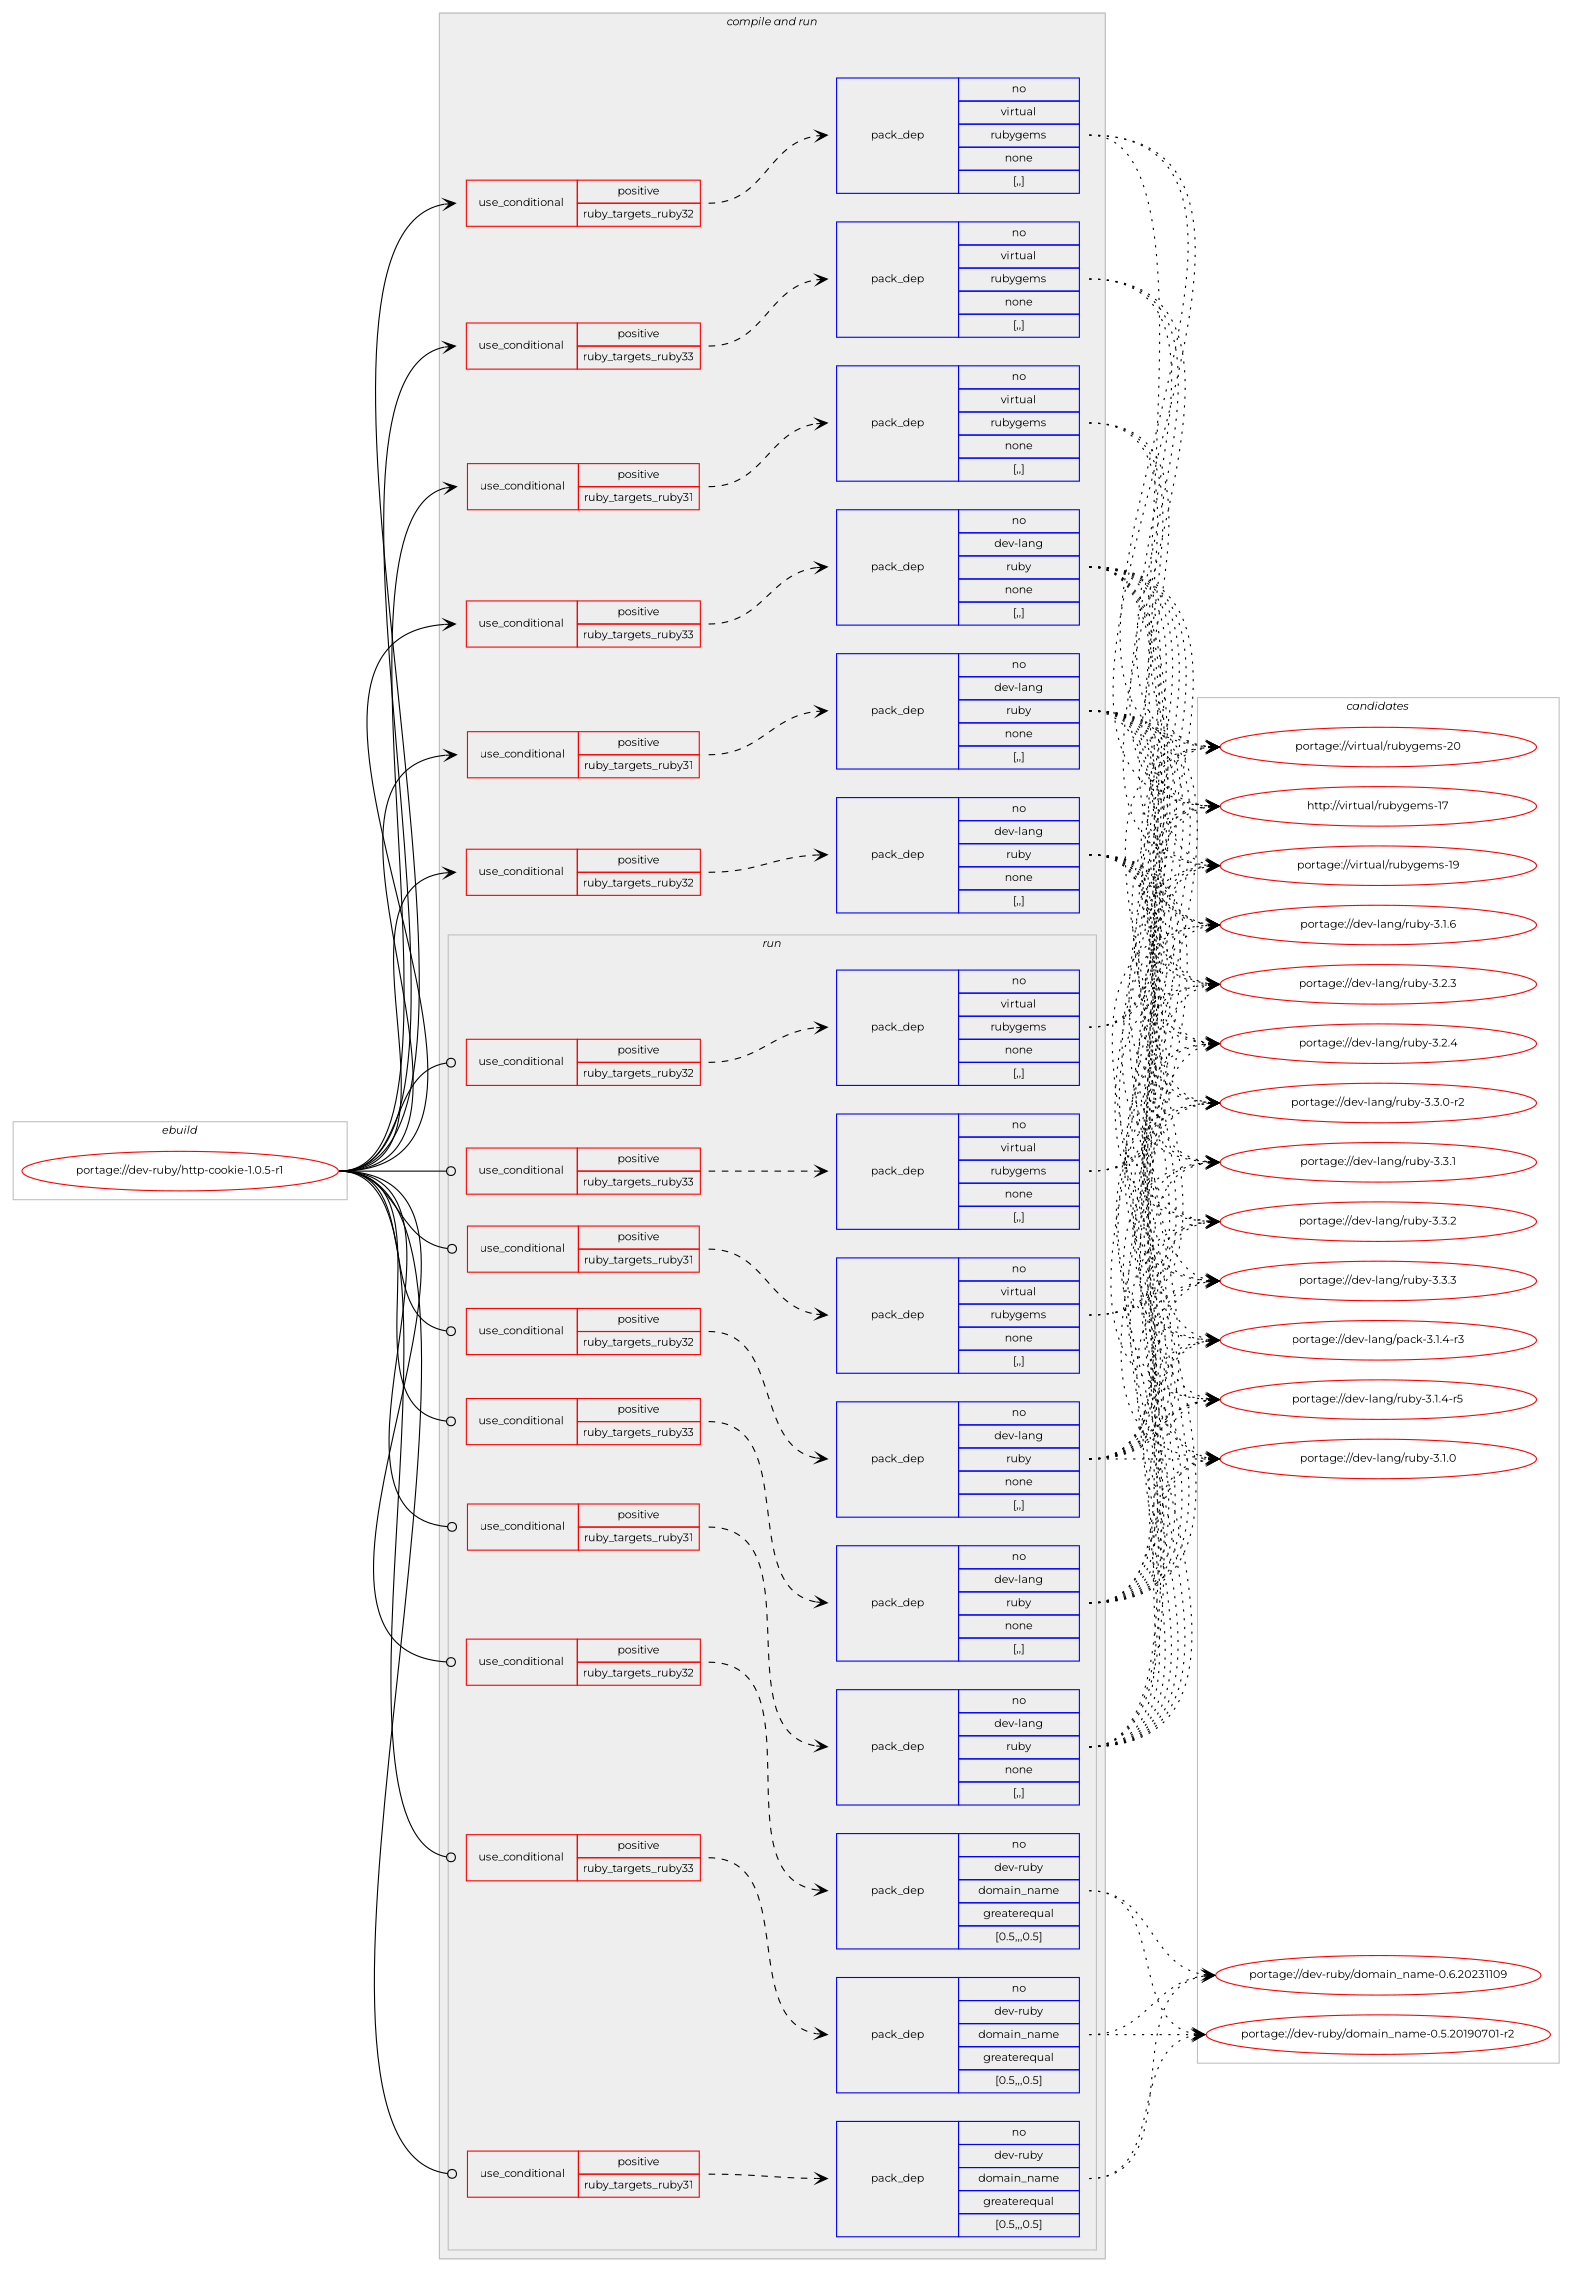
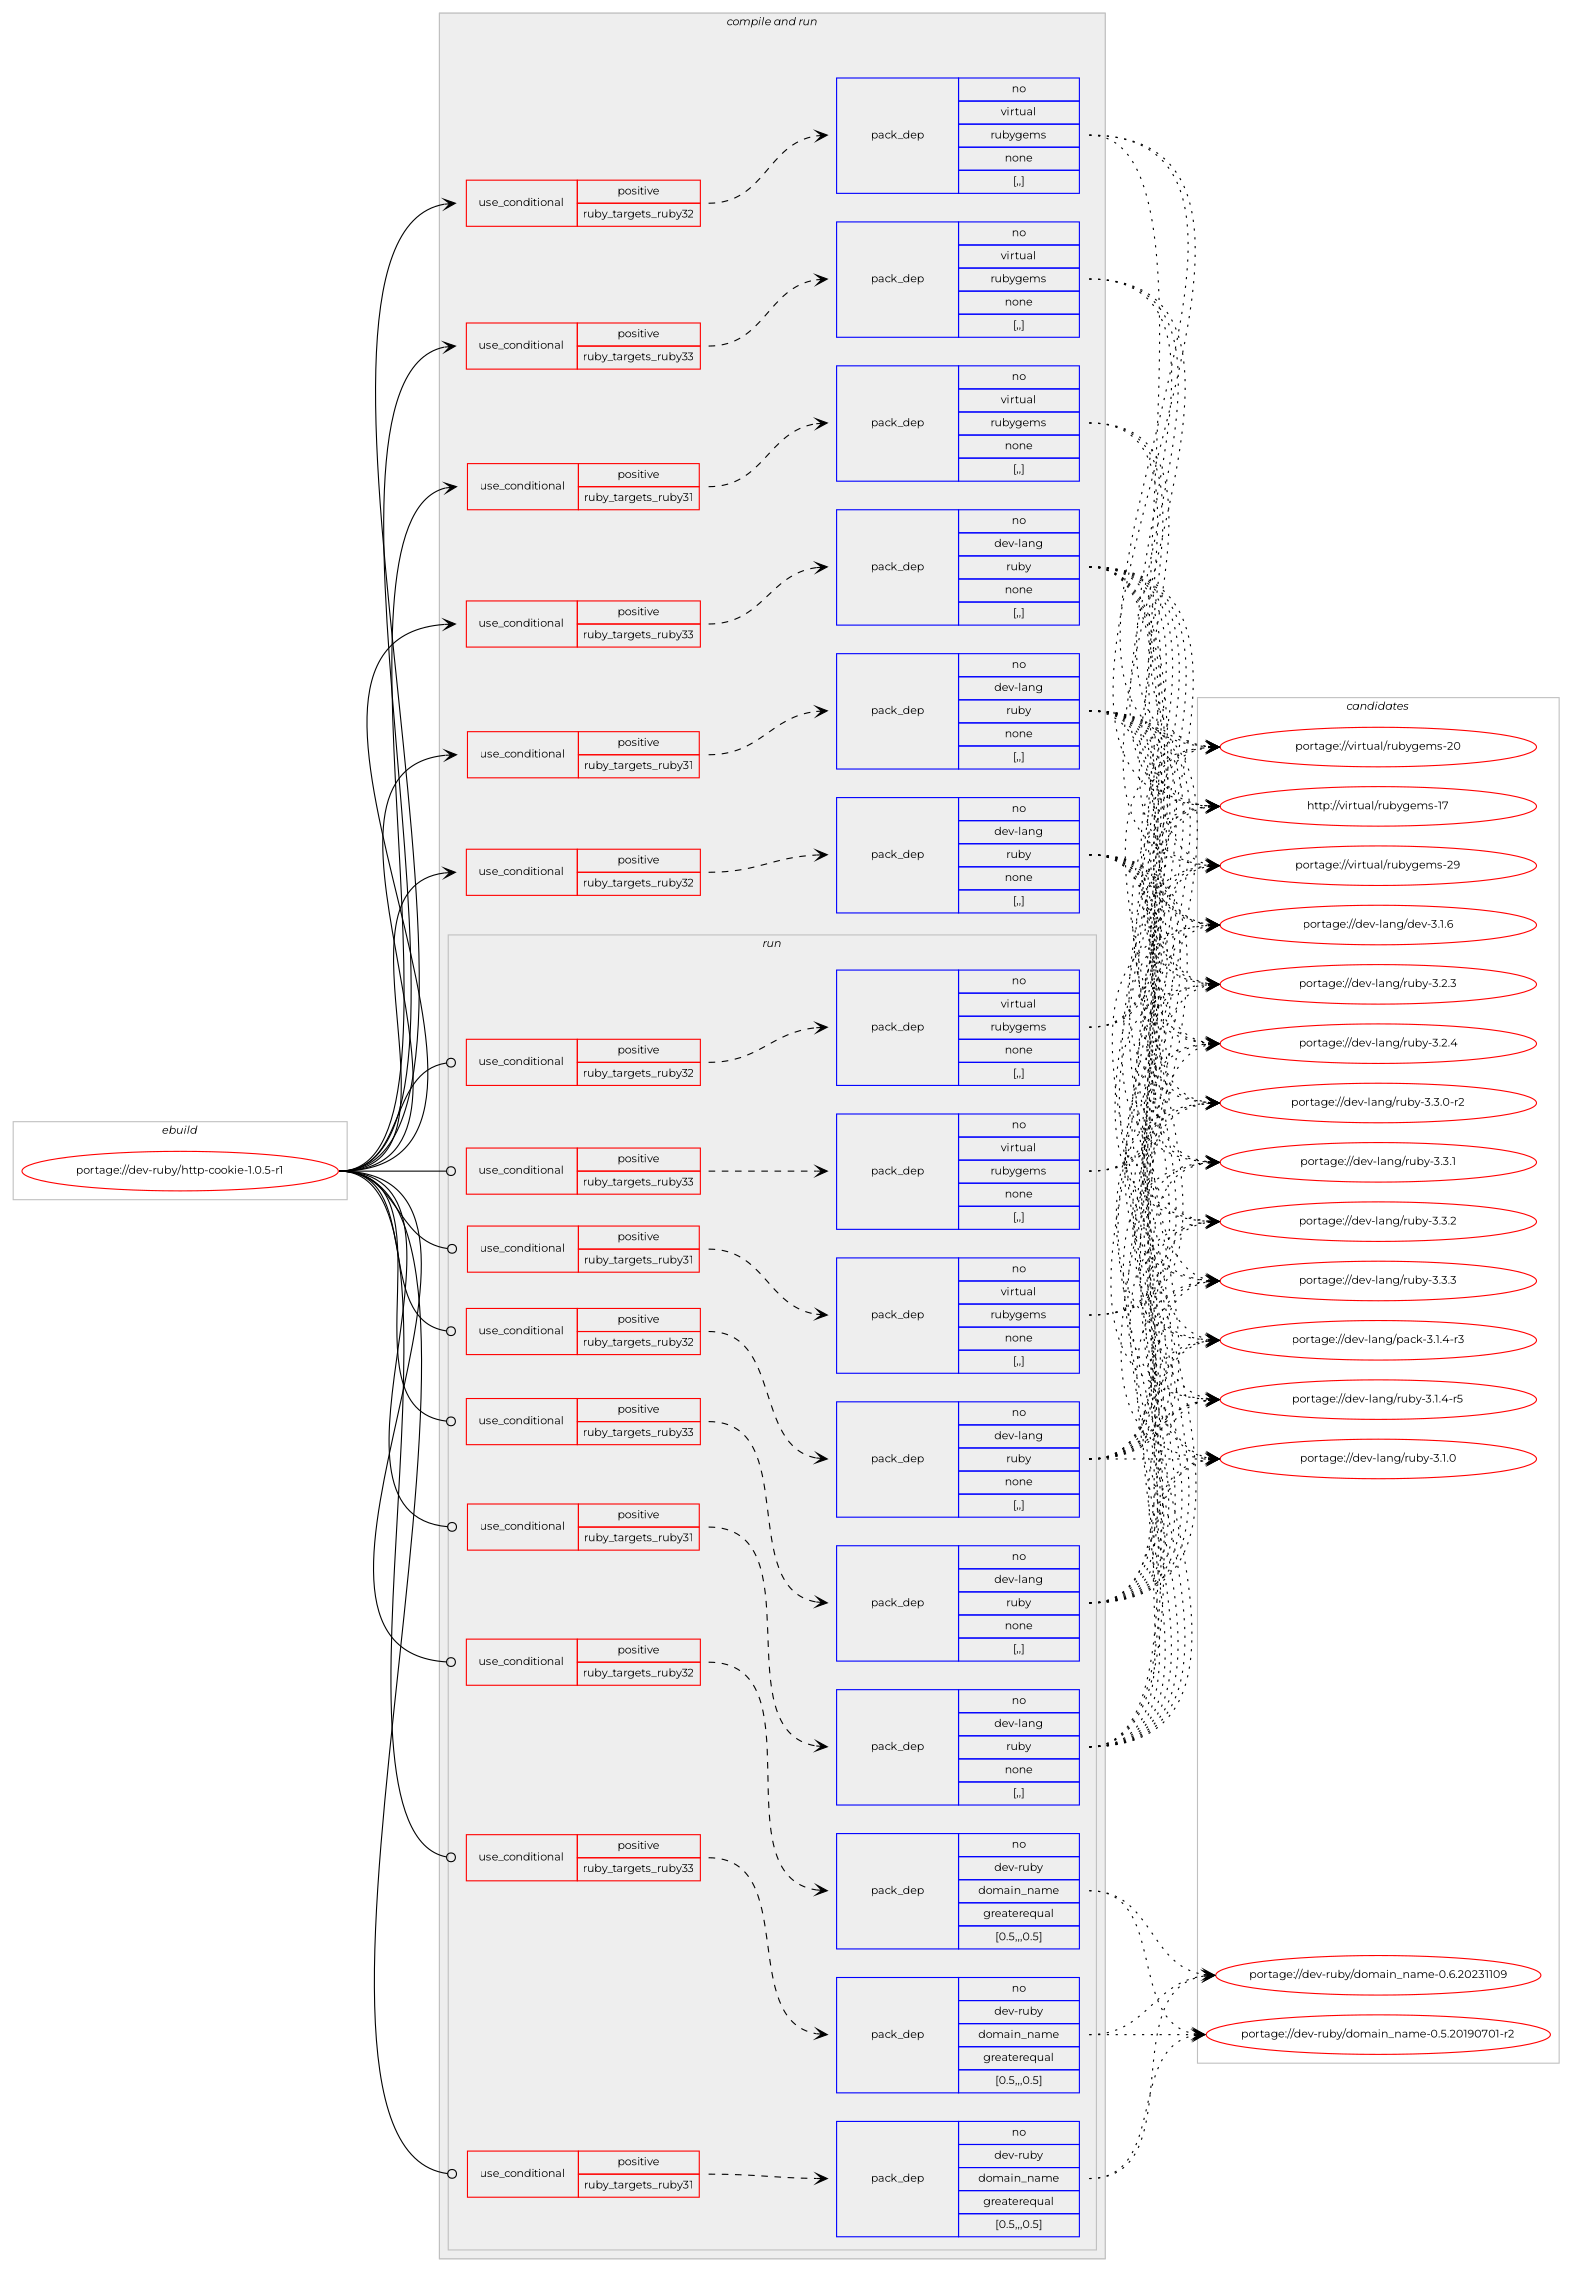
(1378, 866) -> (1378, 866)
(1378, 925) -> (1378, 925)
